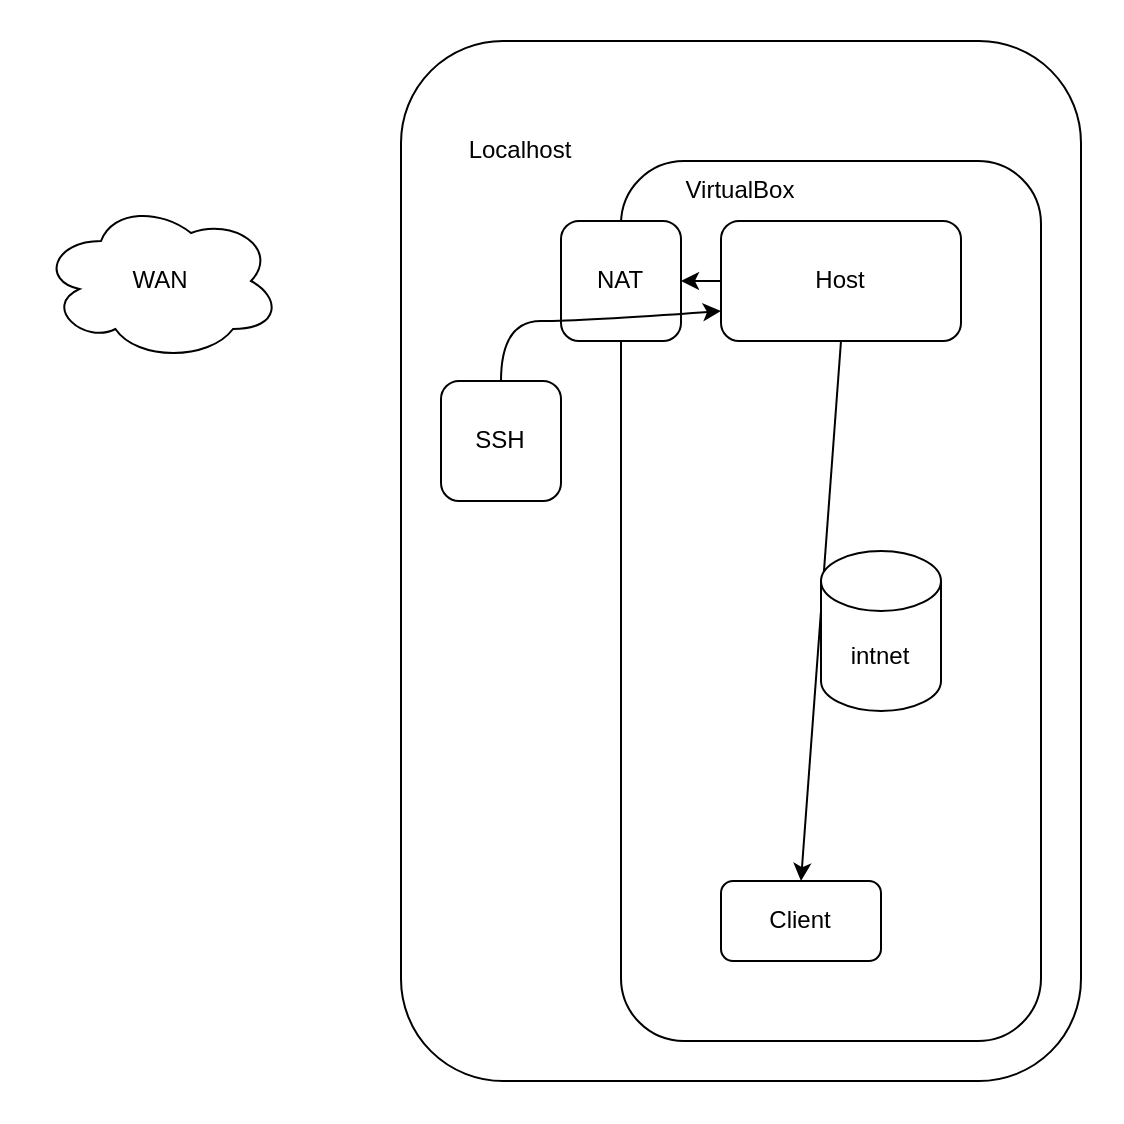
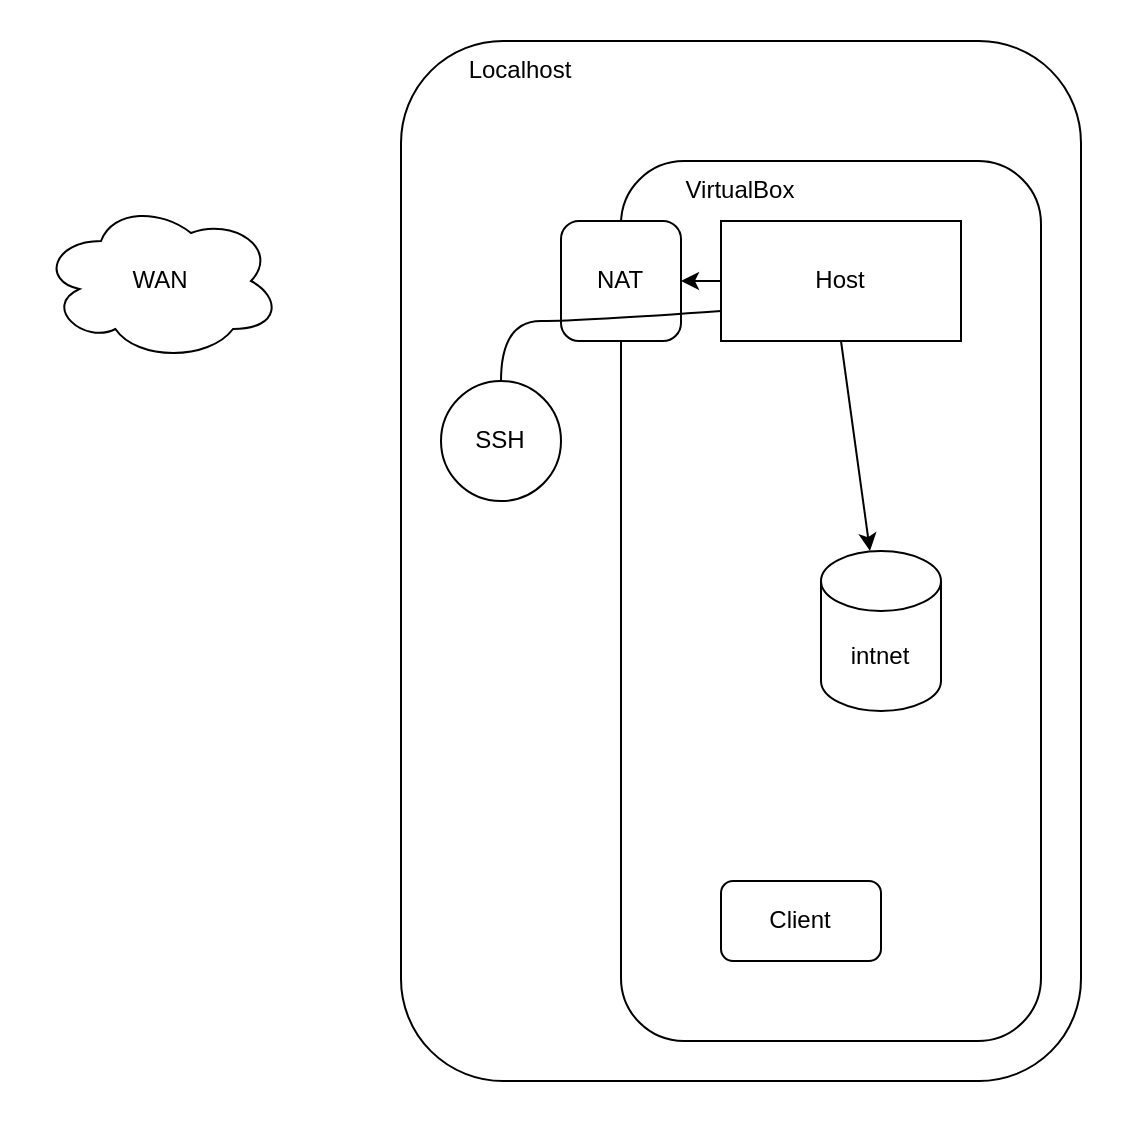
(521, 151) -> (521, 71)
(841, 281) -> (841, 281)
(706, 312) -> (711, 312)
(501, 441) -> (501, 441)
(811, 741) -> (855, 440)
